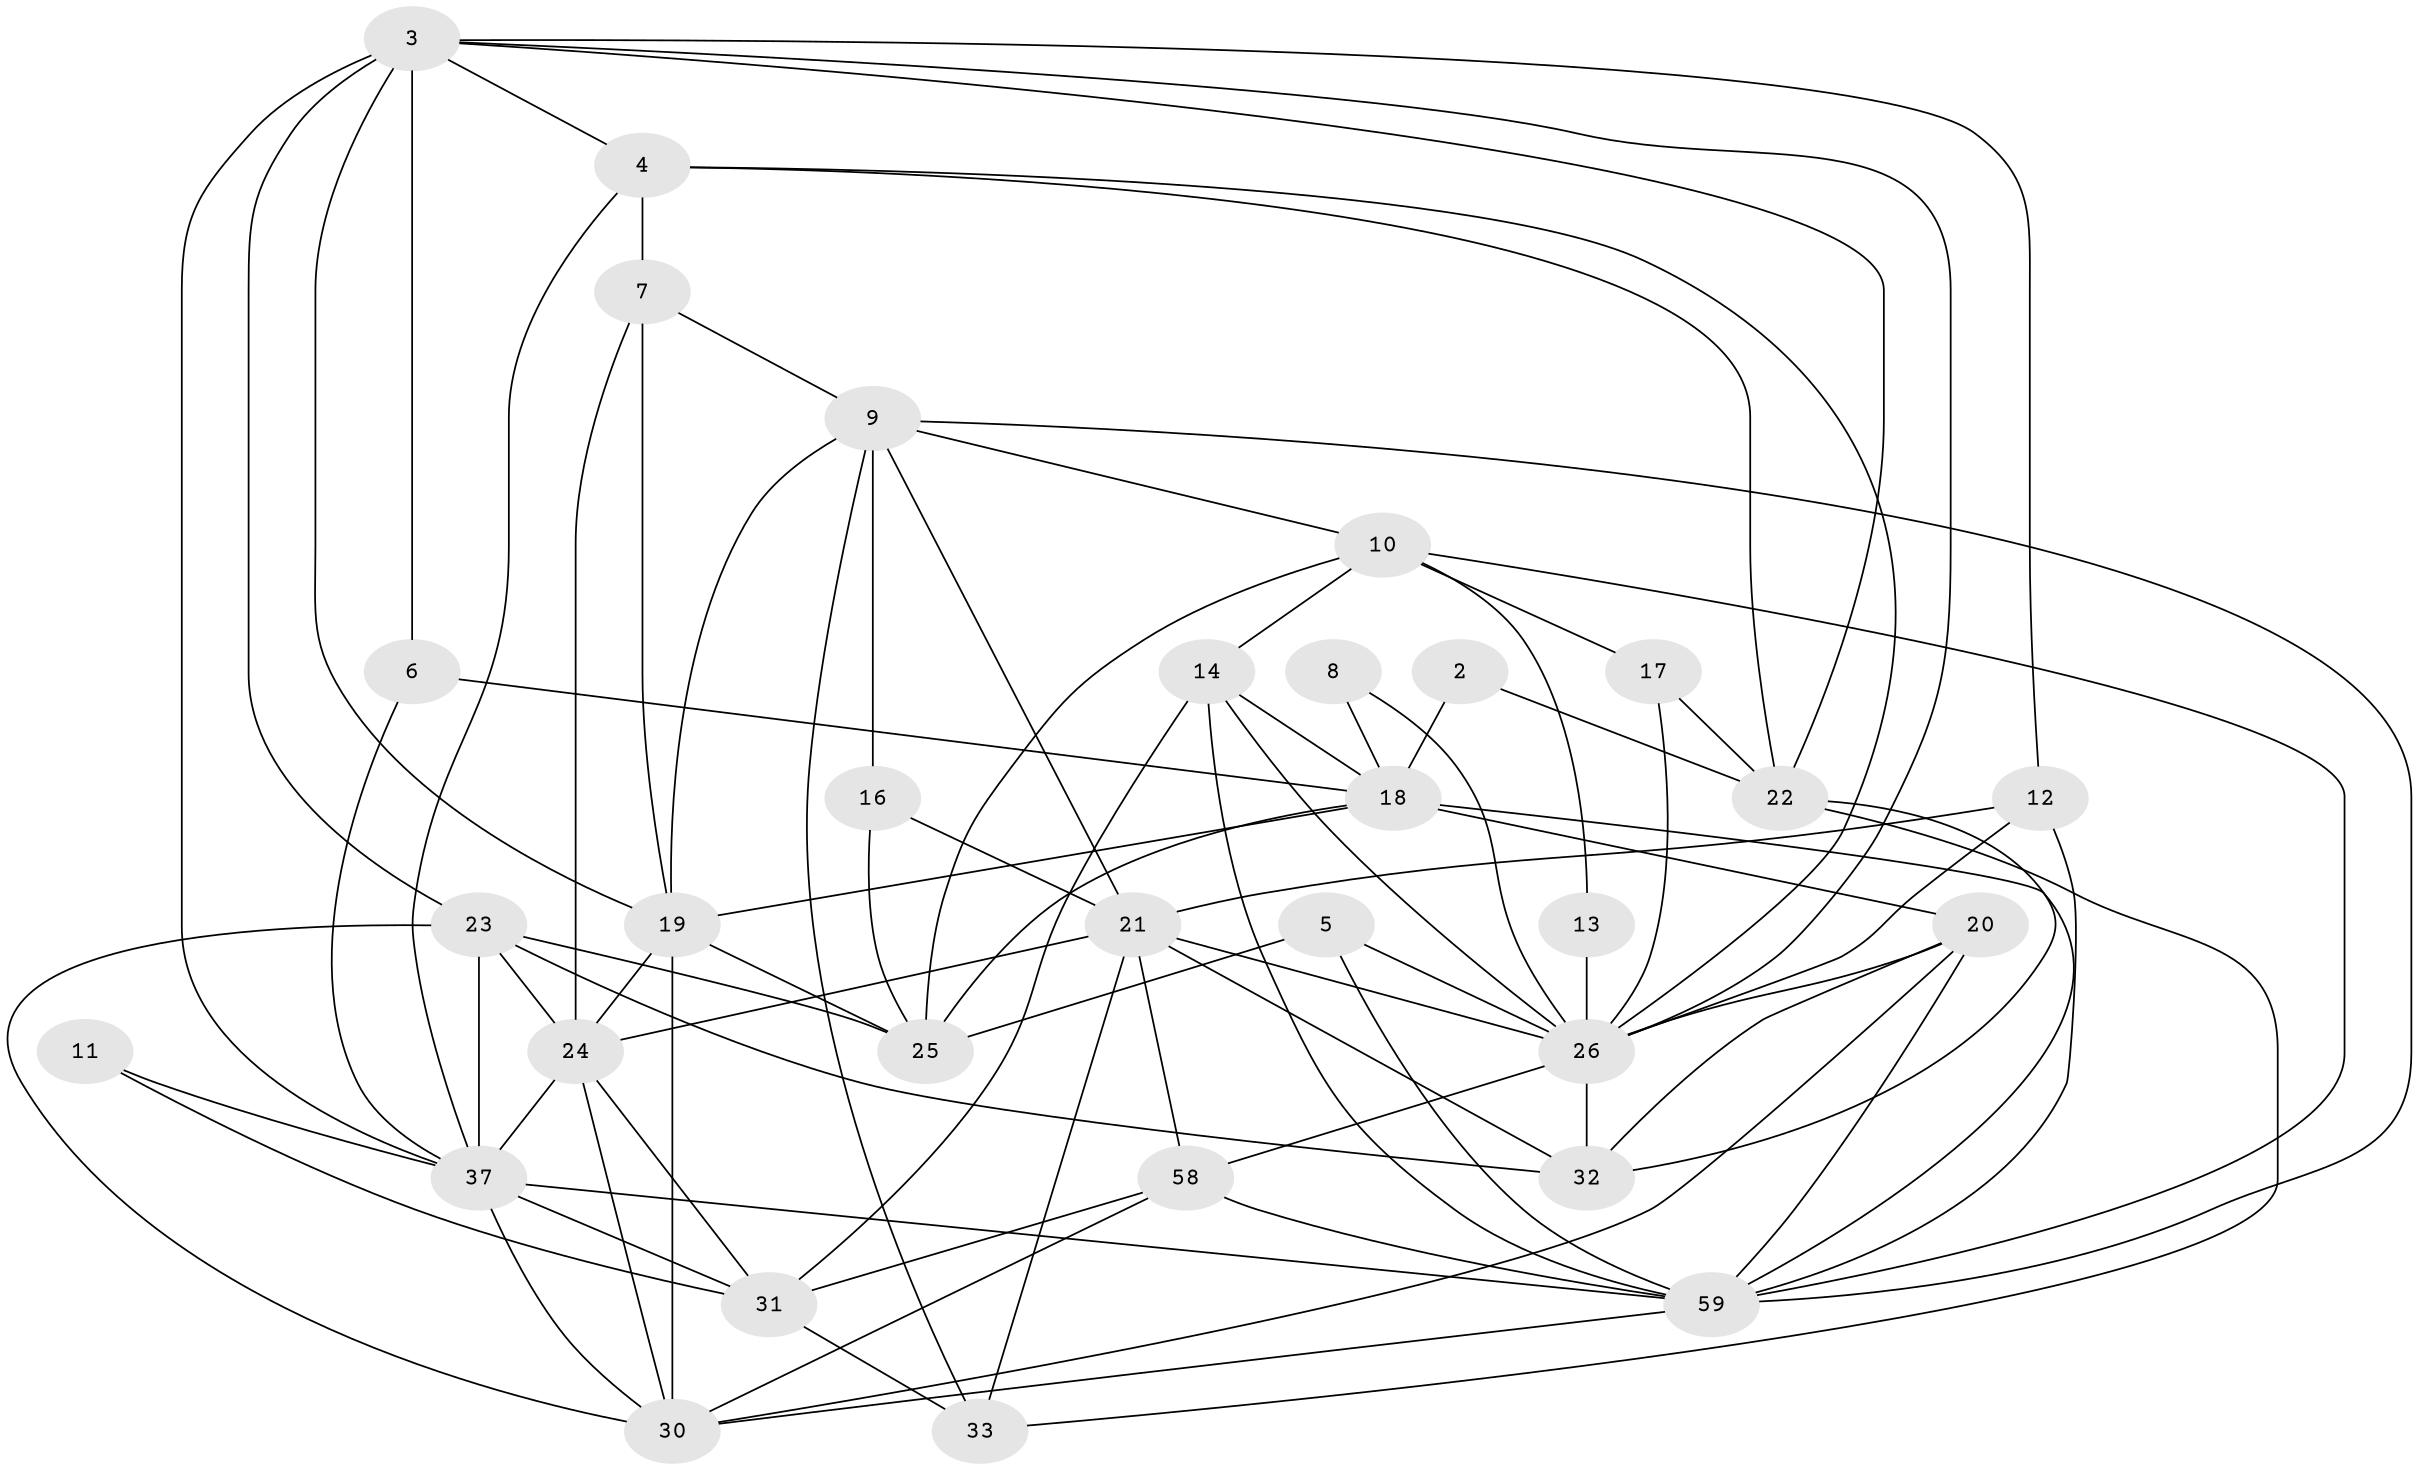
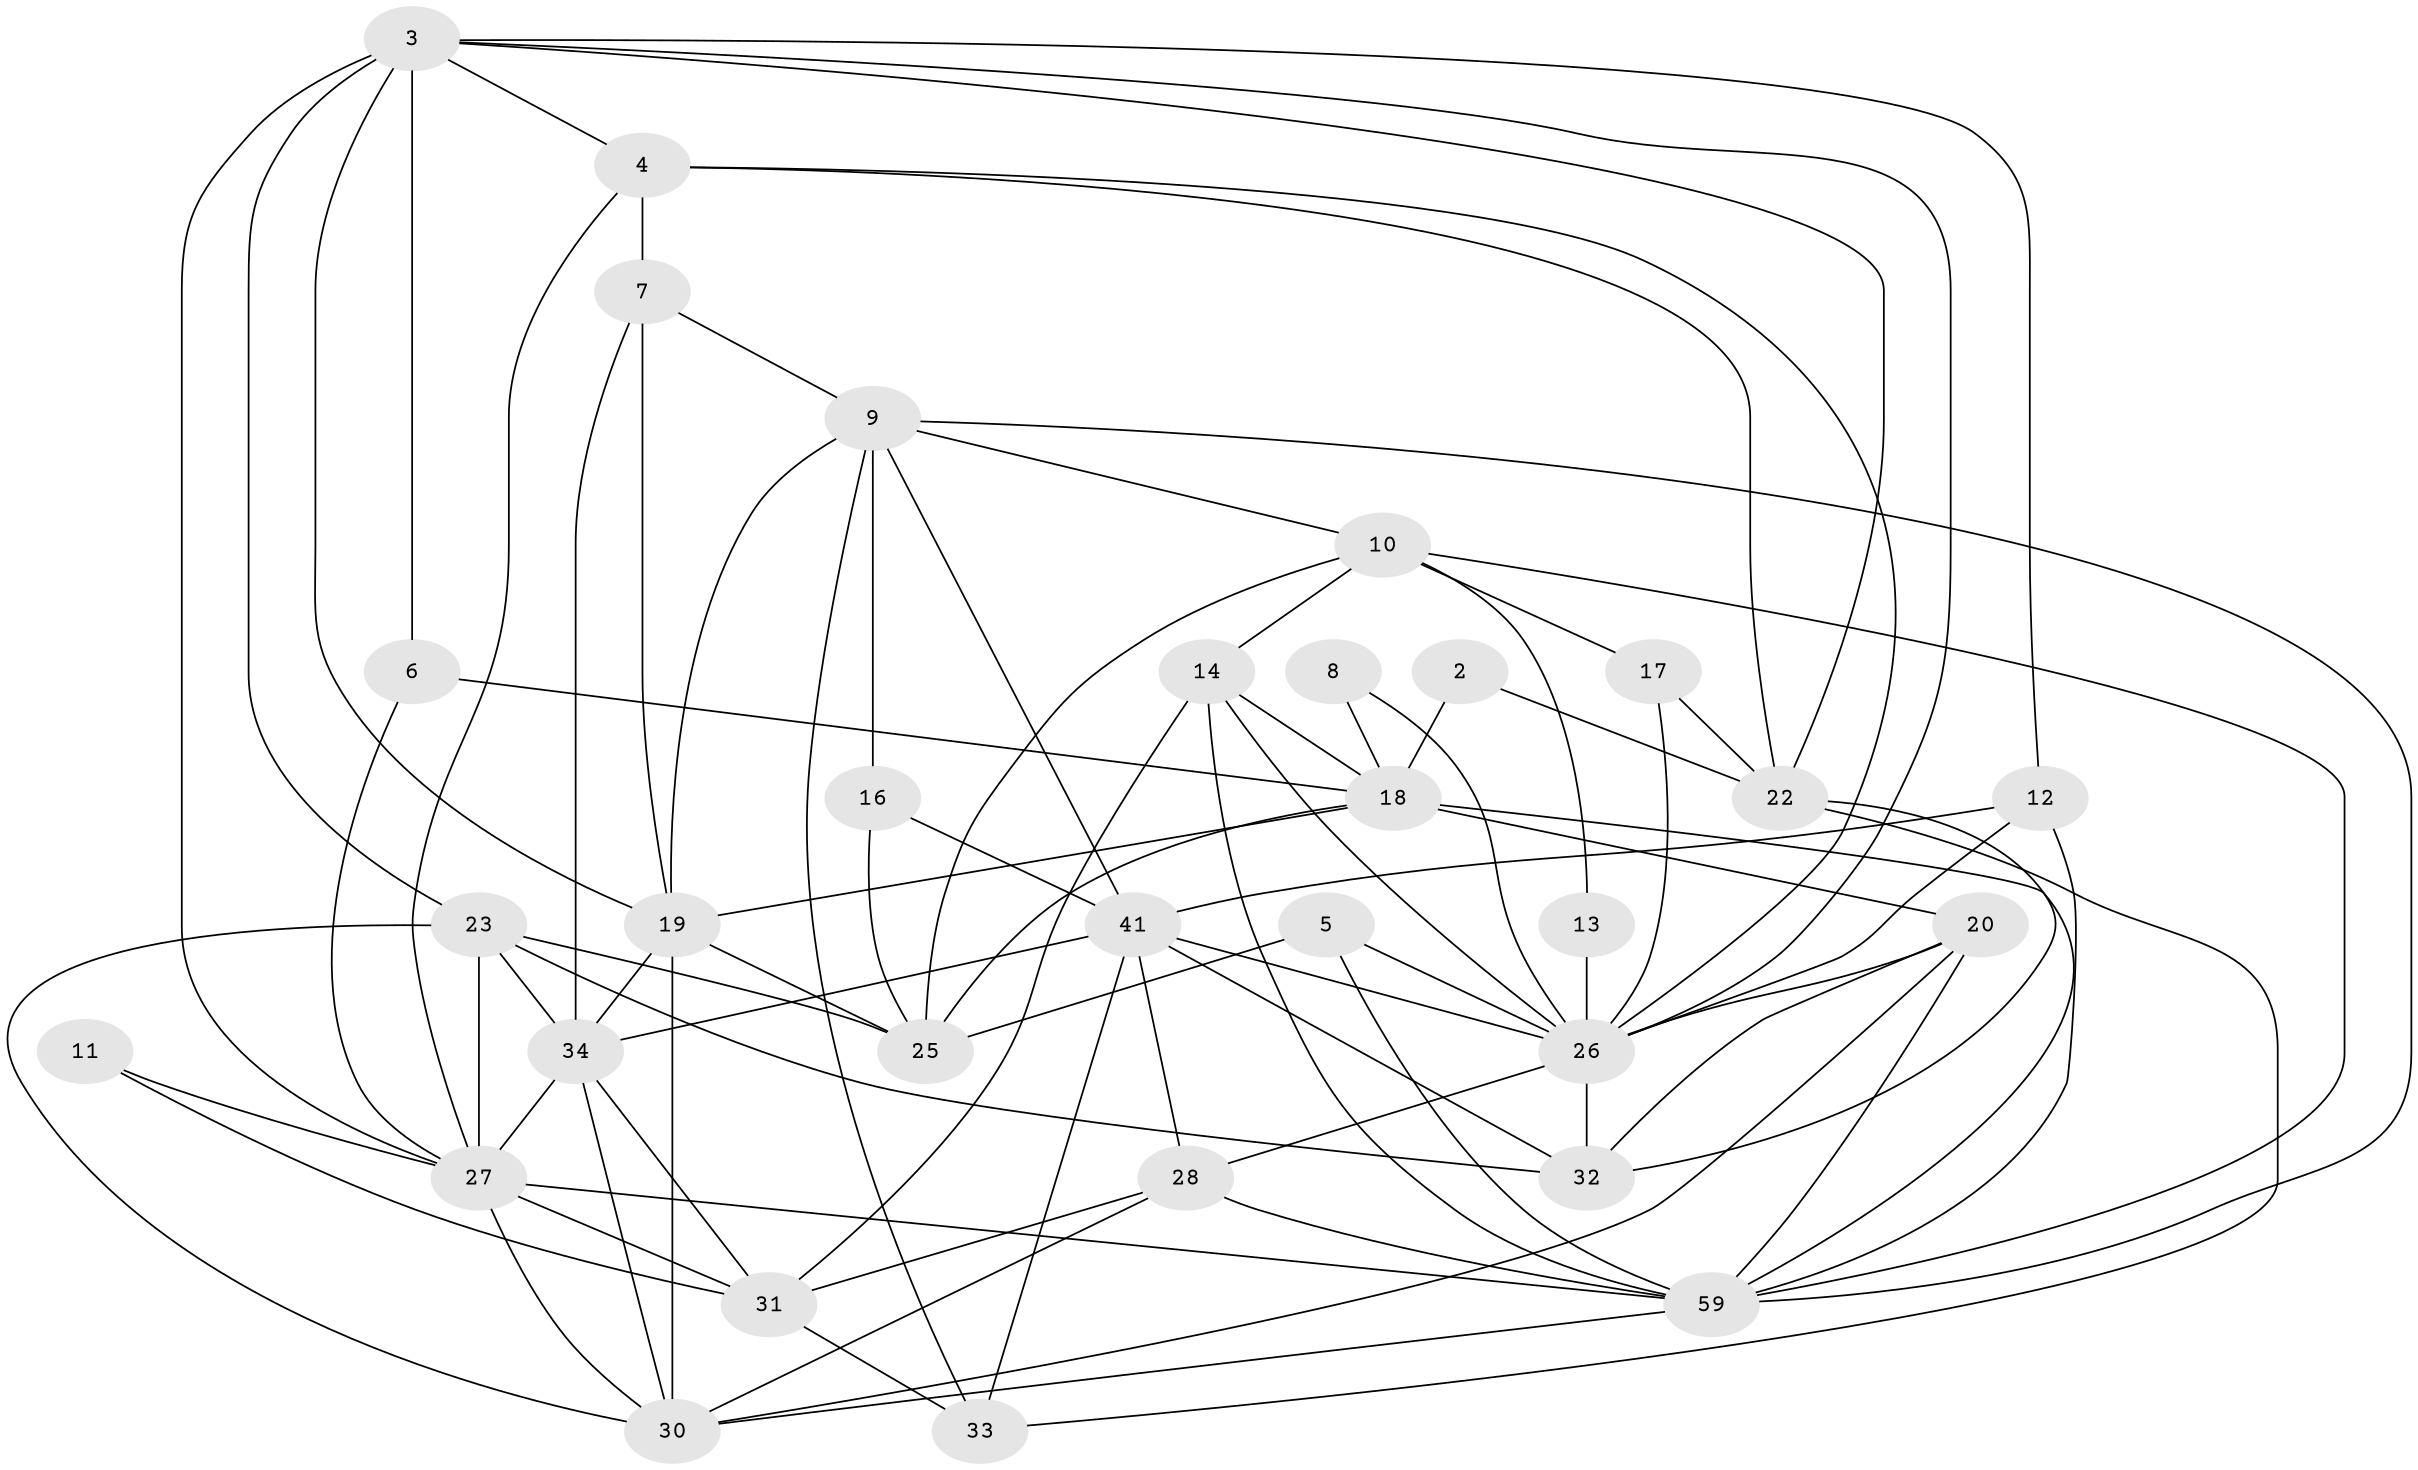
(1133, 925) -> (1133, 925)
(576, 1051) -> (576, 1051)
(479, 1178) -> (479, 1178)
(1186, 1178) -> (1186, 1178)
